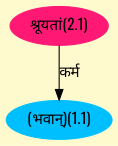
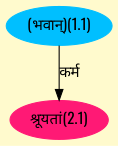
(59, 67) -> (59, 67)
